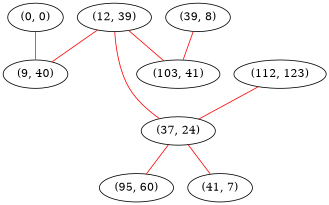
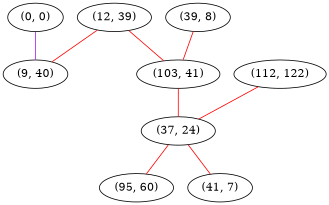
(280, 74) -> (280, 74)
(126, 81) -> (178, 103)
